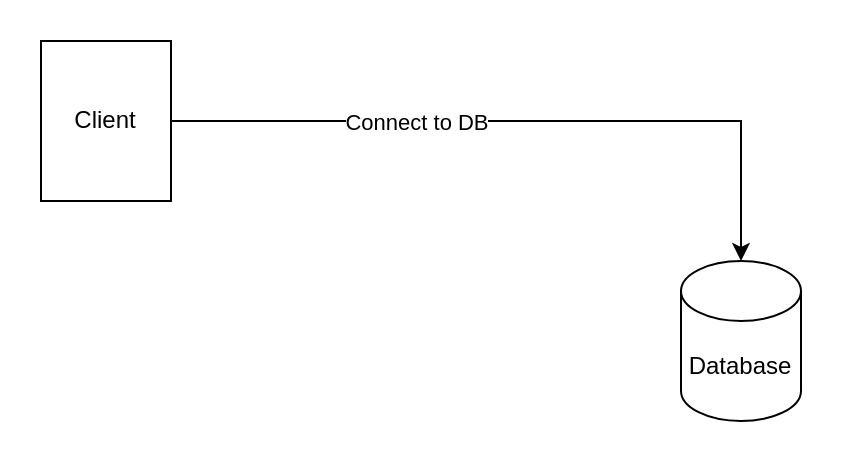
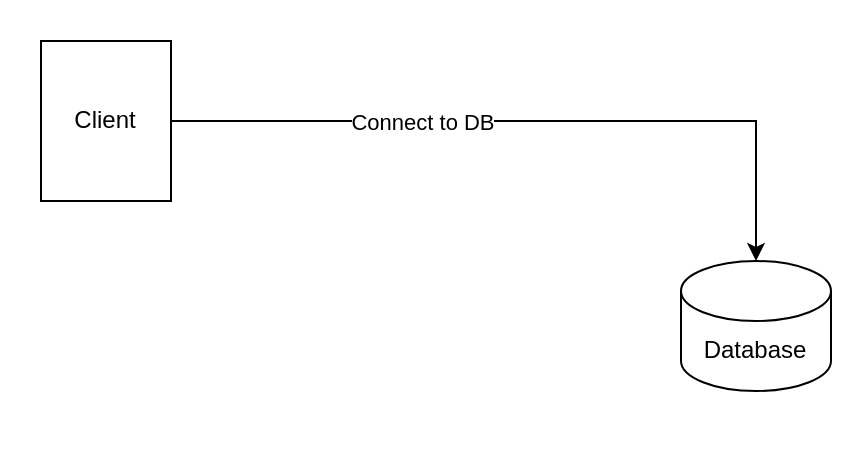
(741, 341) -> (756, 326)
